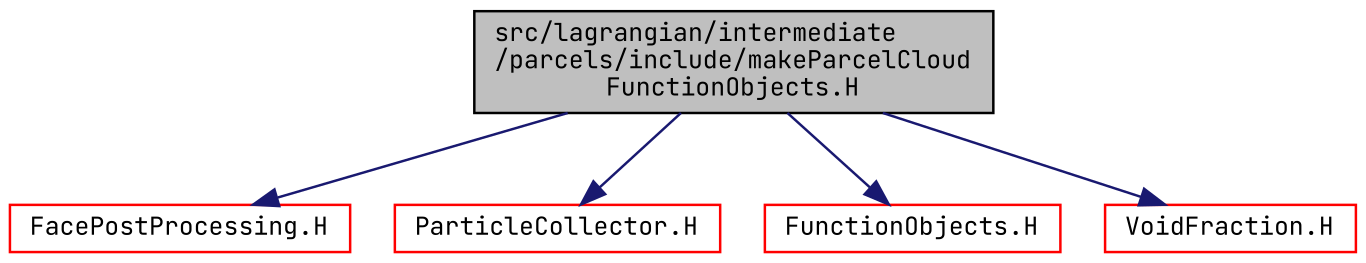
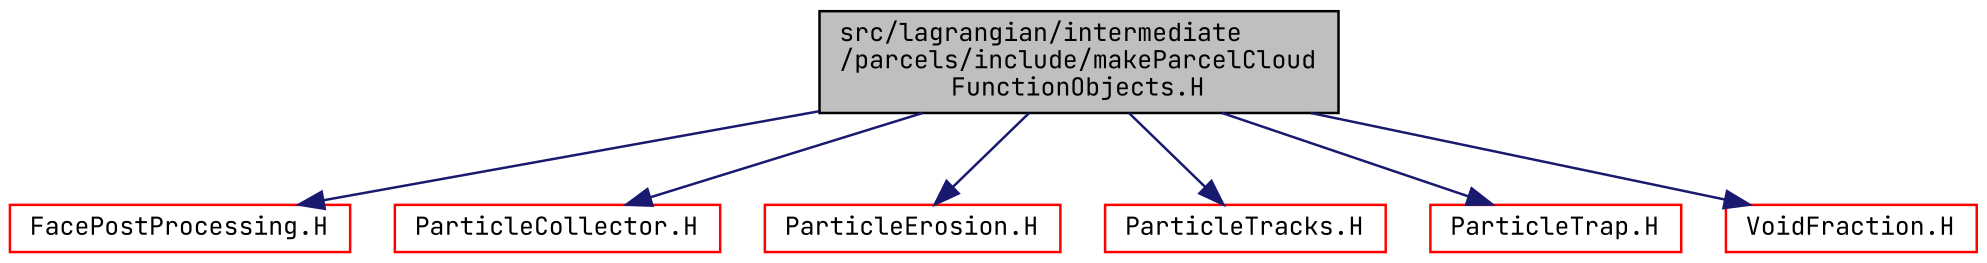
(913, 228) -> (1556, 228)
none -> (913, 228)
none -> (1245, 228)
